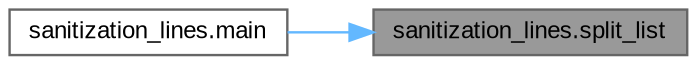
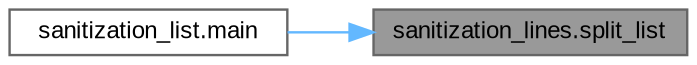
(148, 32) -> (148, 32)
